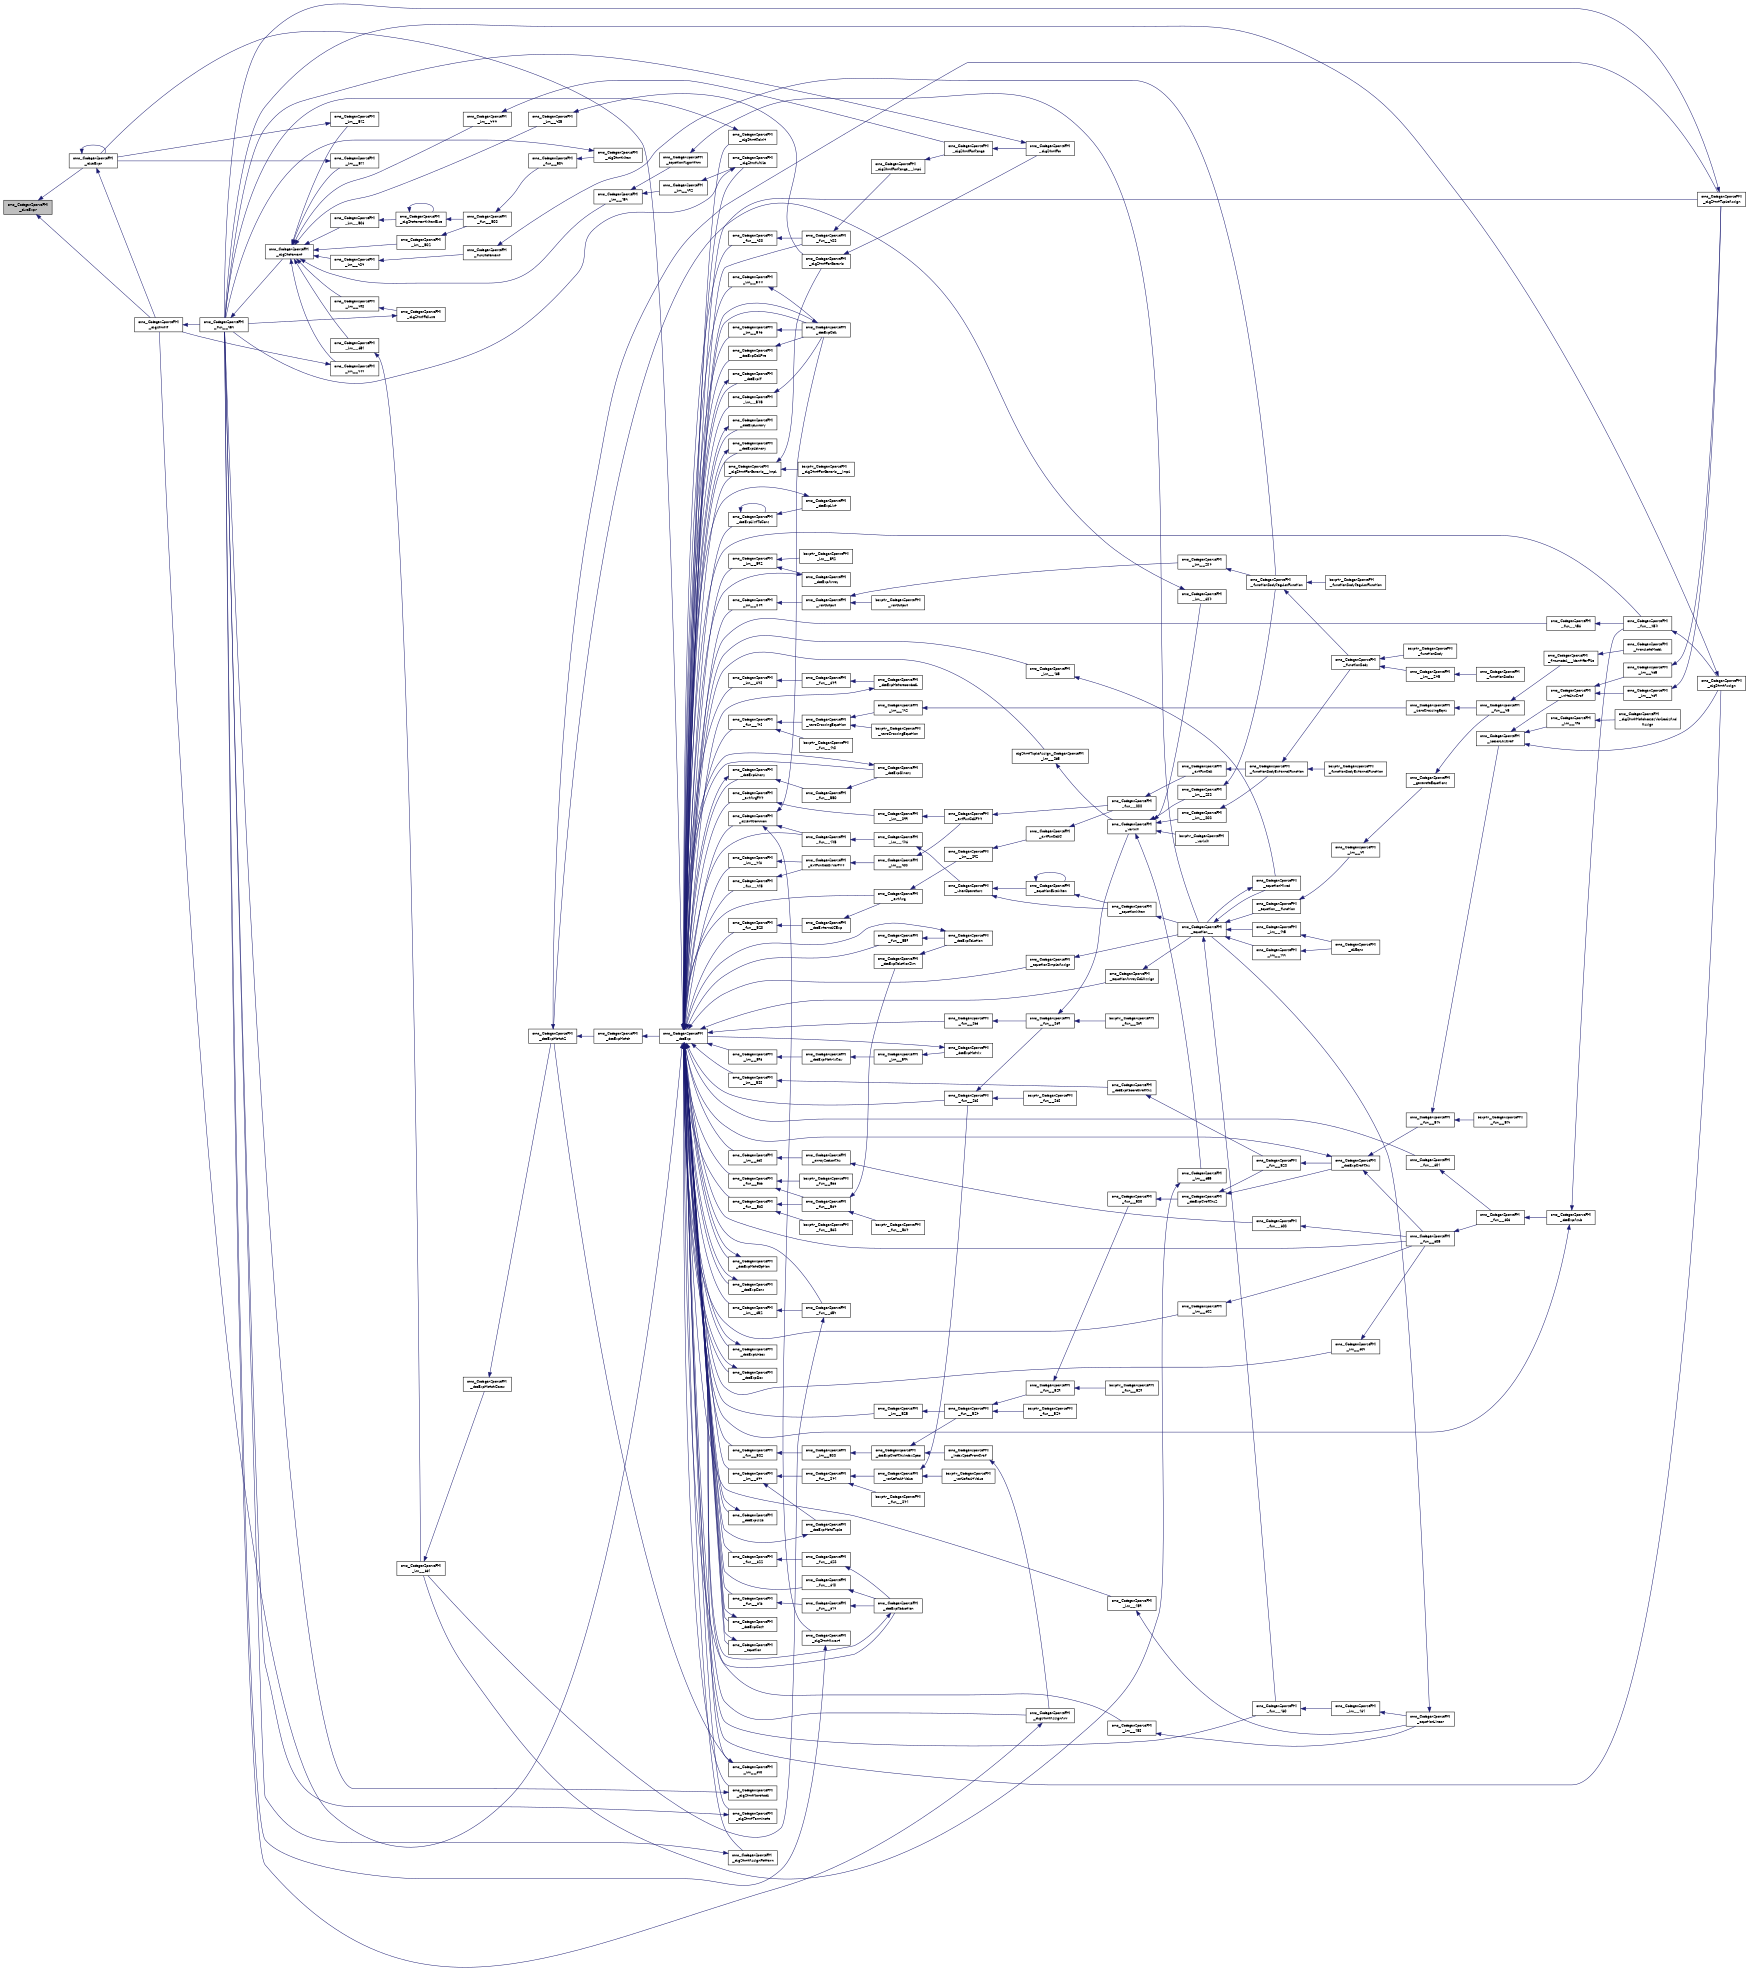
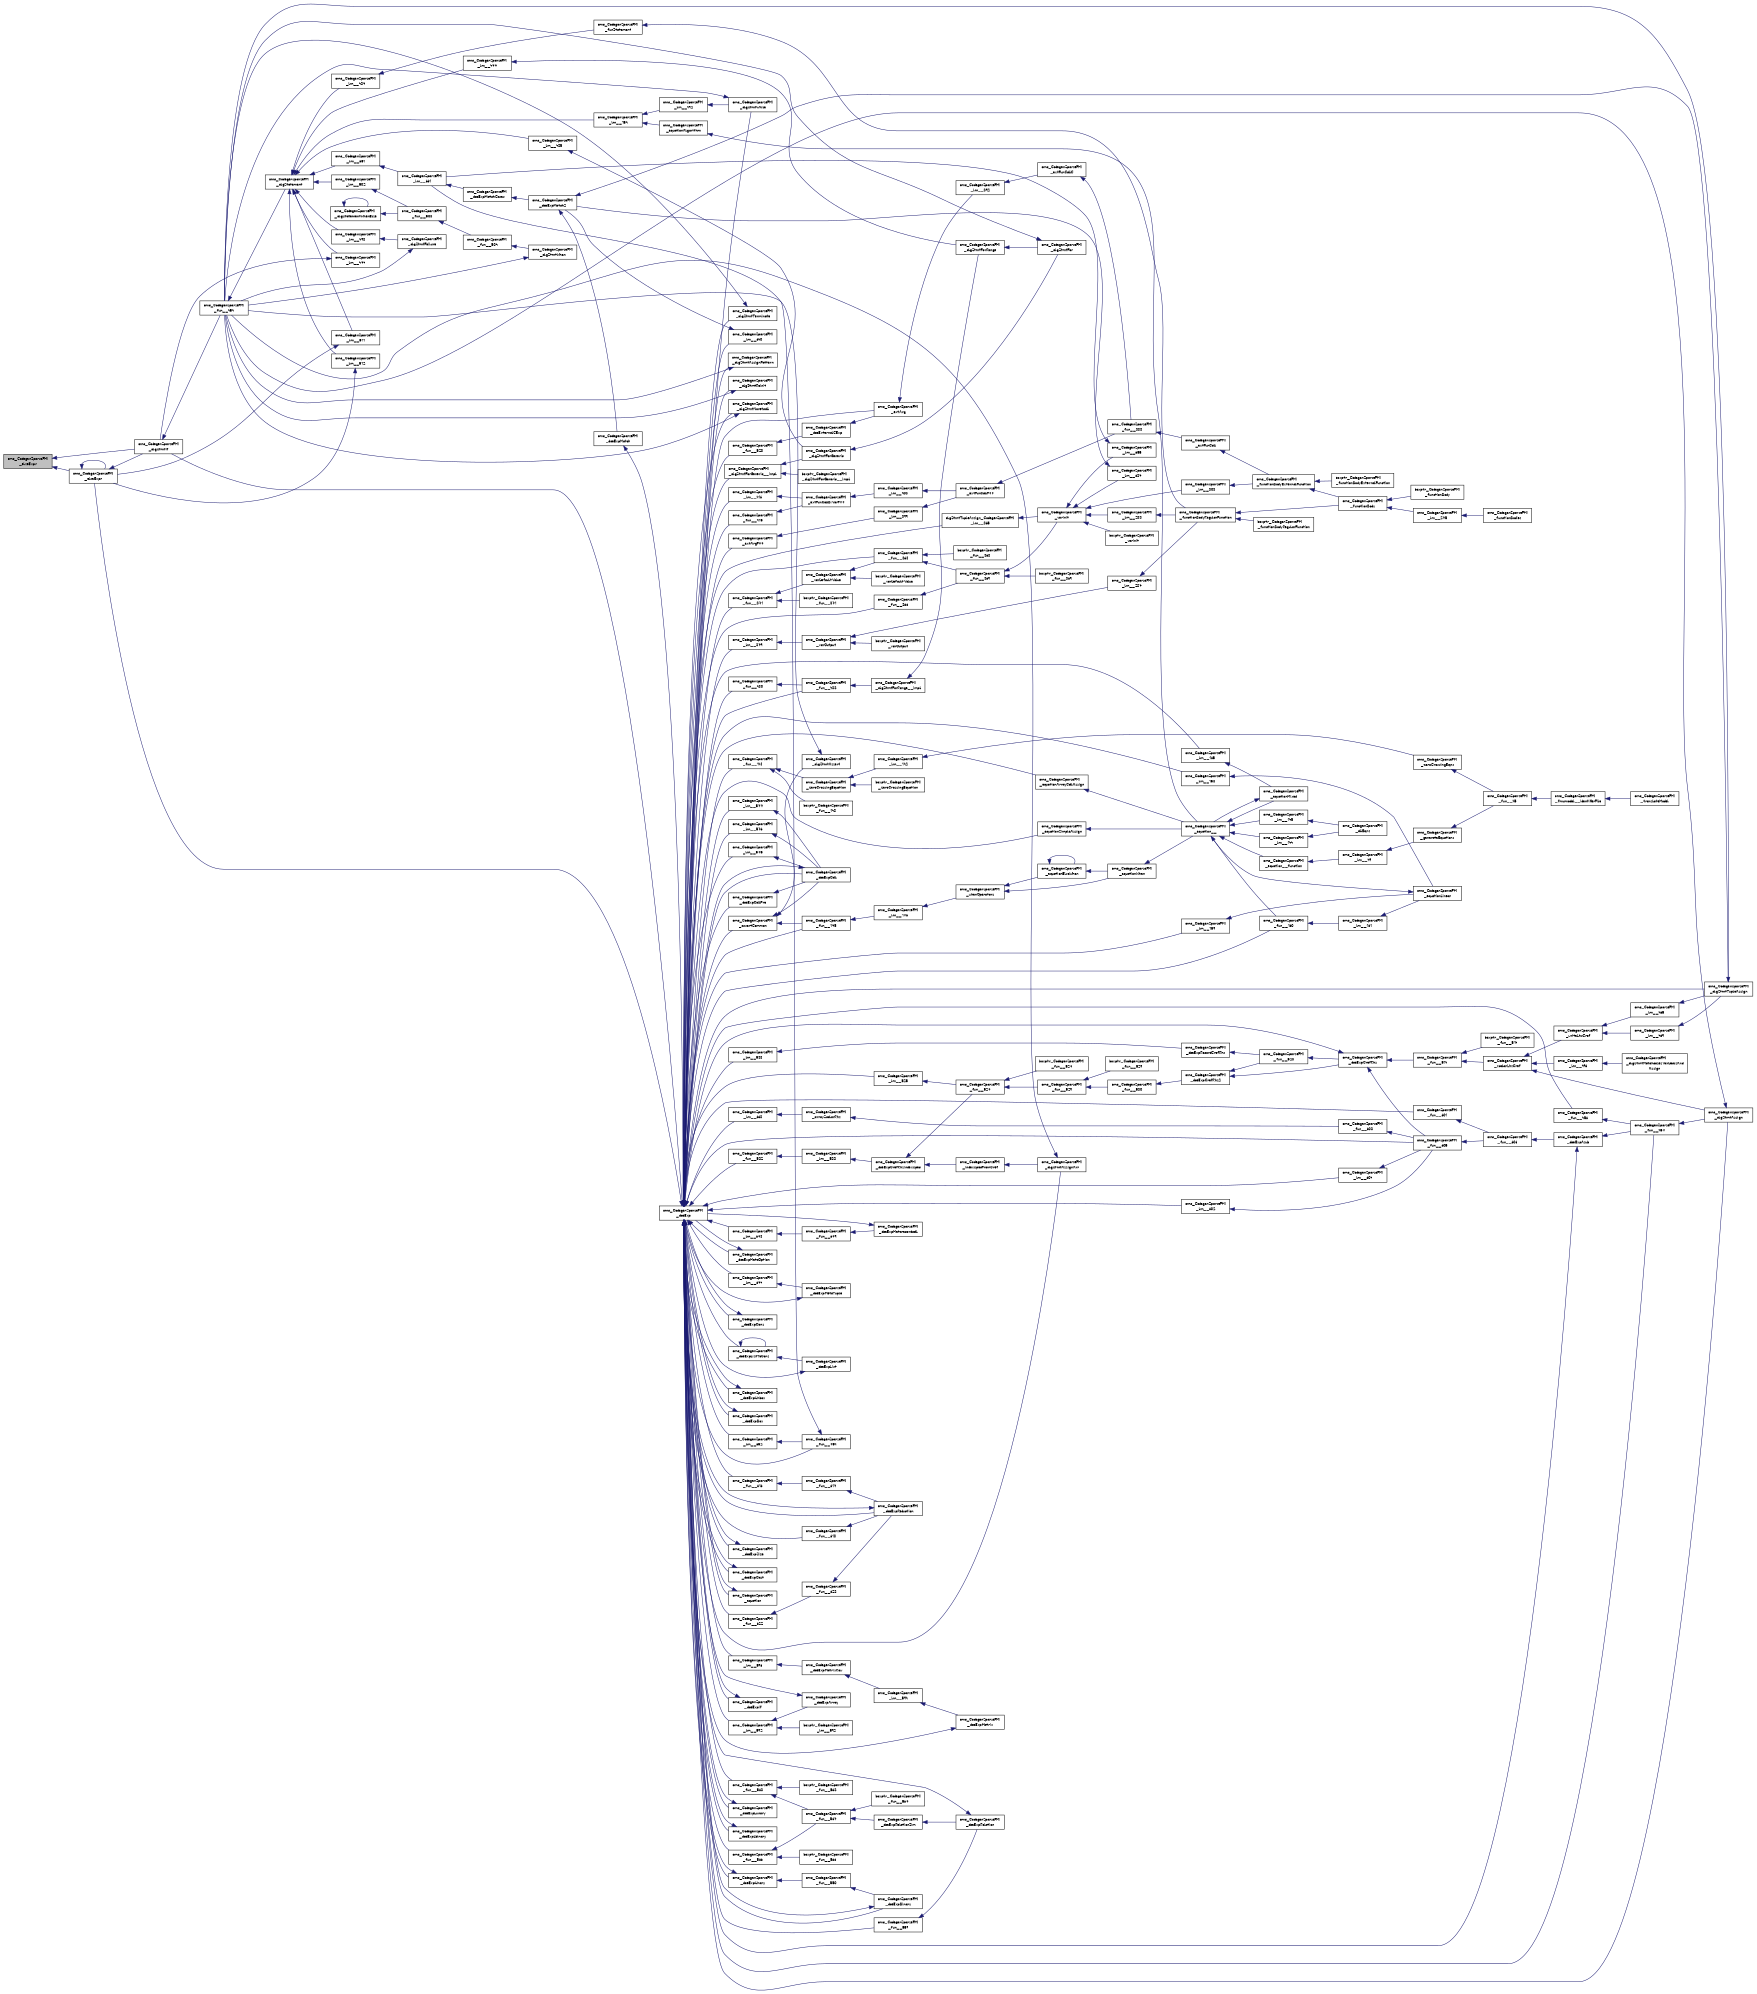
(355, 221) -> none
(826, 1310) -> (826, 1442)
(792, 1476) -> (692, 901)
